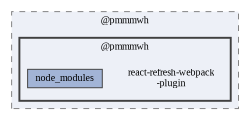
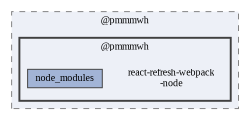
(172, 79) -> (172, 79)
